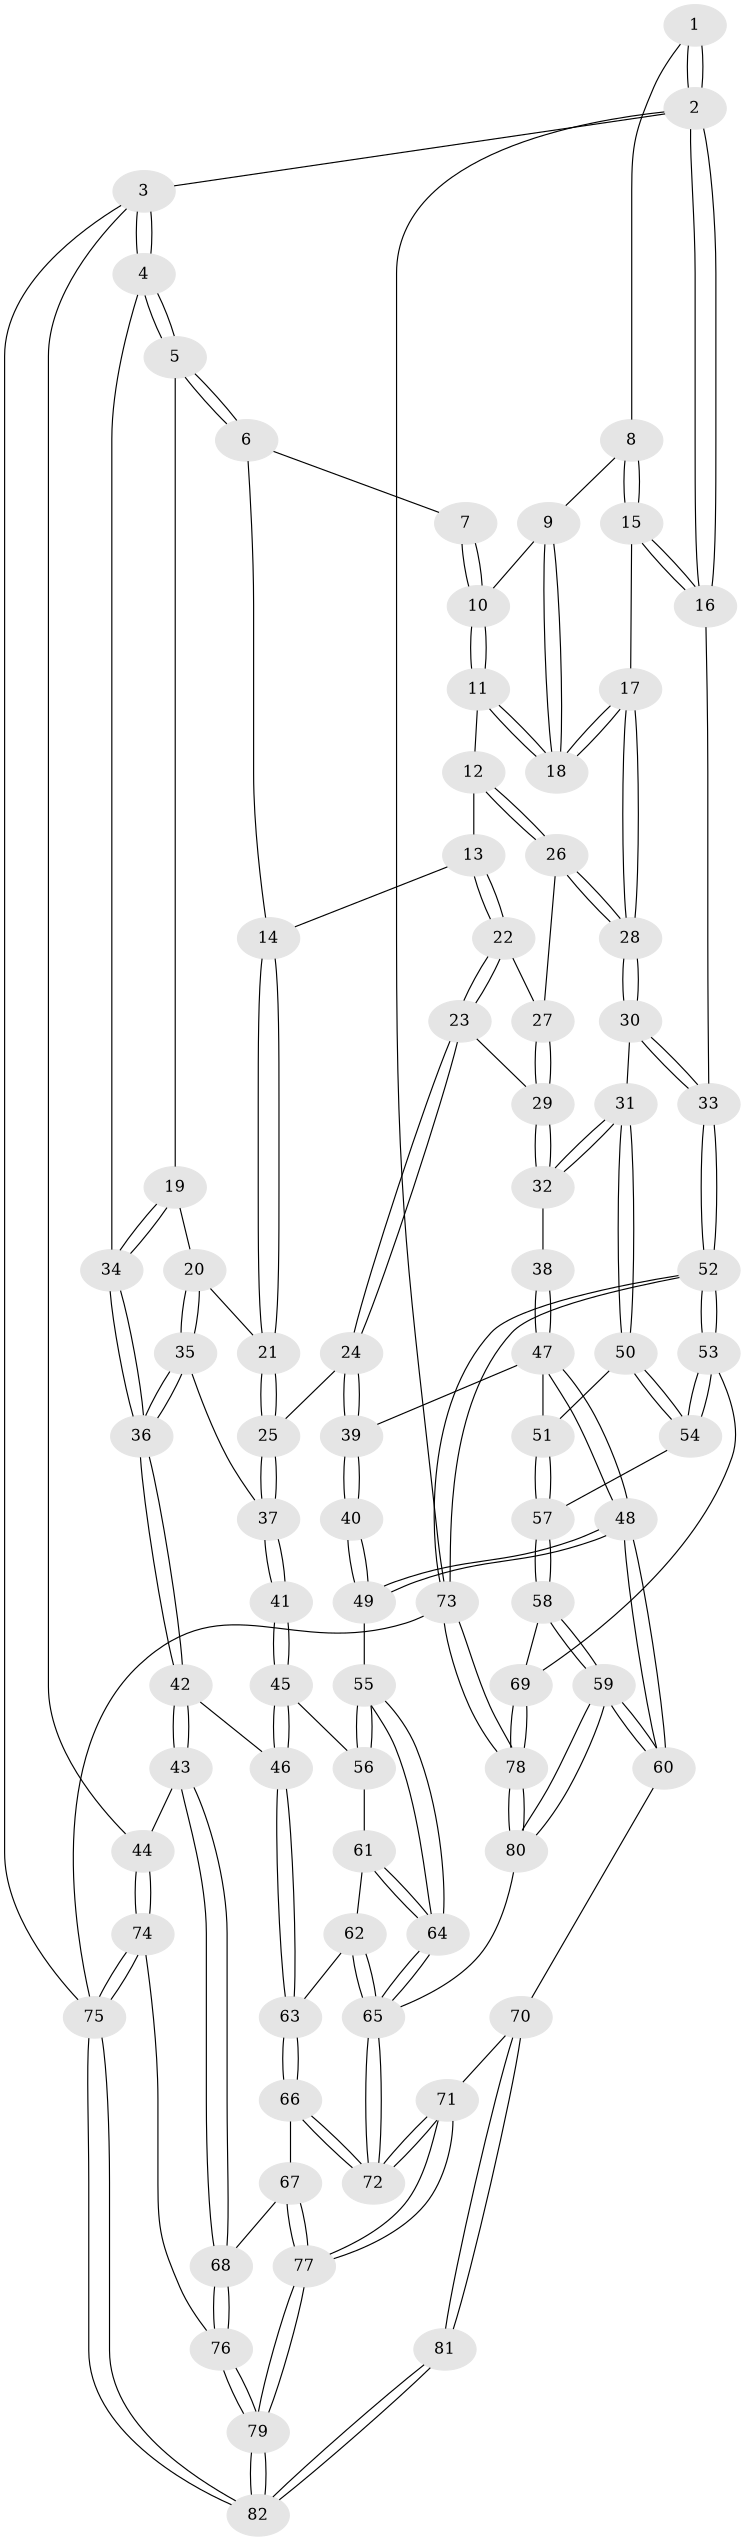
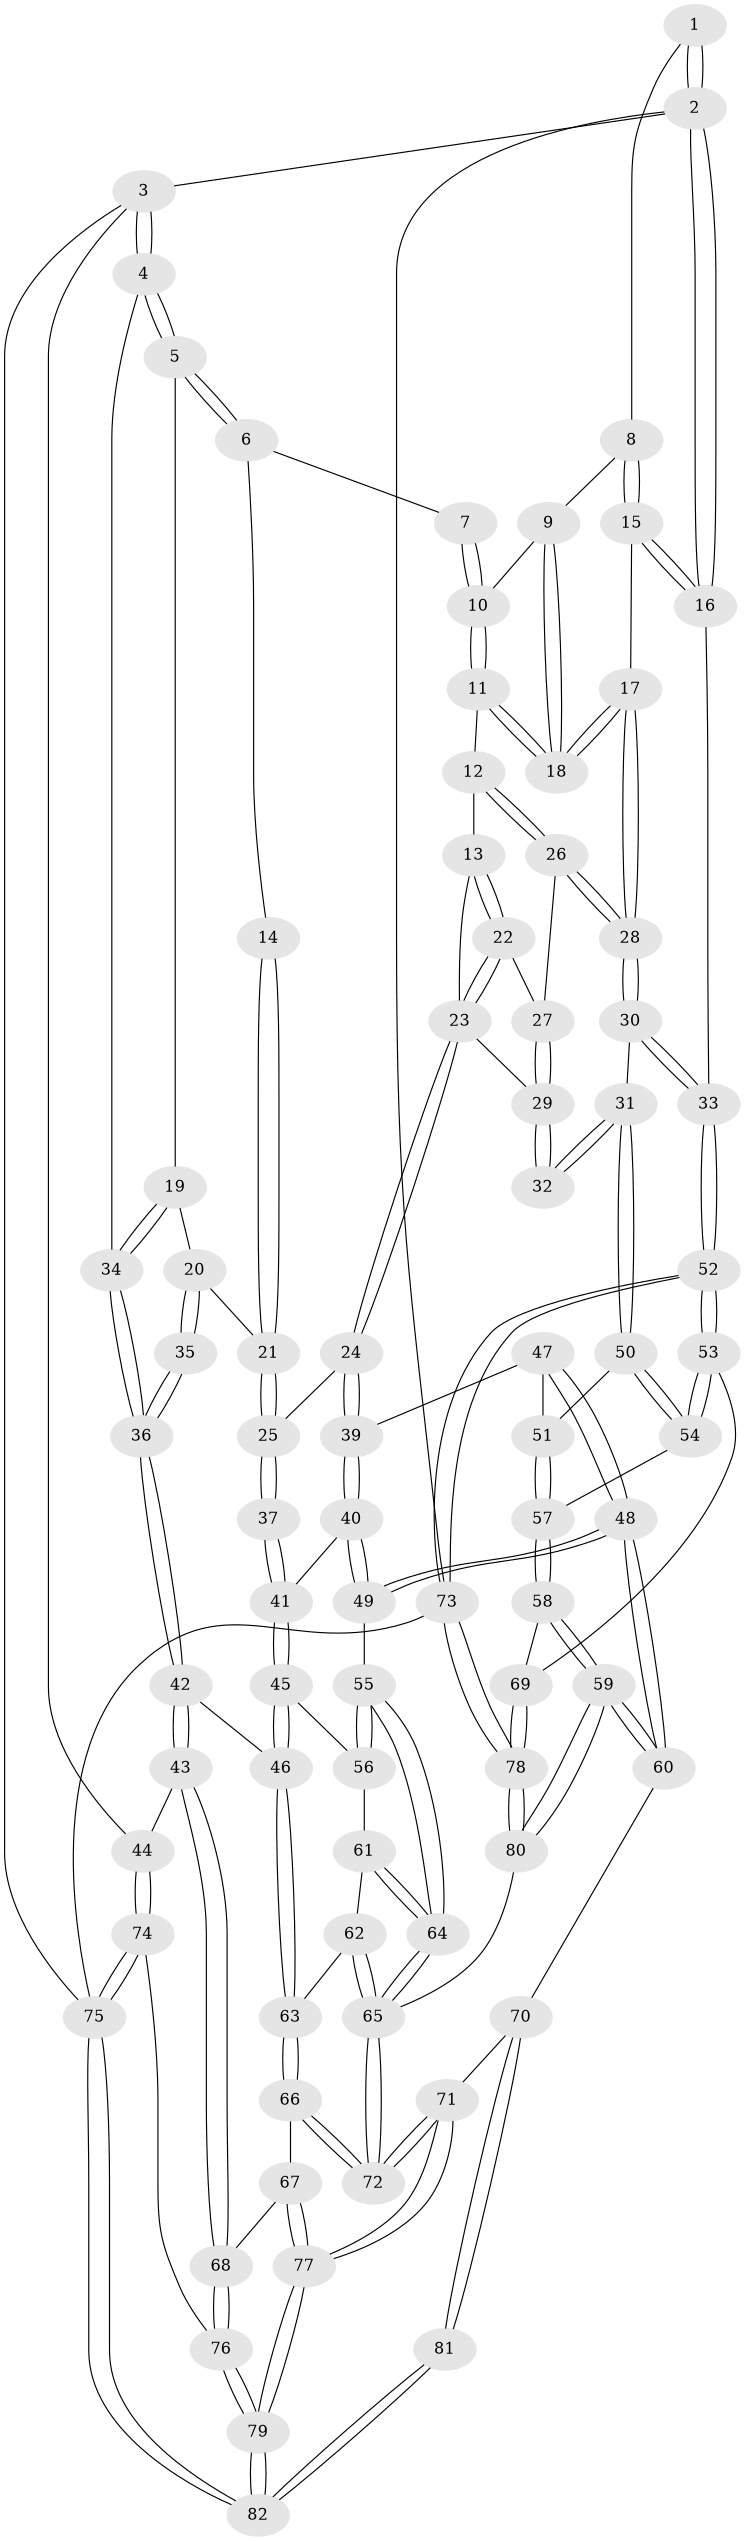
(371, 897) -> (461, 938)
(543, 1270) -> none
(218, 1440) -> none
none -> (316, 1561)
